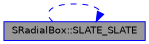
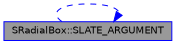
(75, 31) -> (88, 31)
